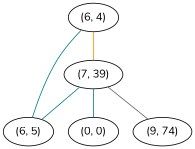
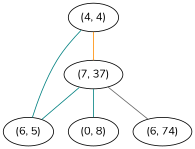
(93, 17) -> (93, 17)
(93, 75) -> (93, 75)
(93, 132) -> (93, 132)
(162, 132) -> (162, 132)
